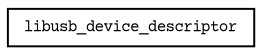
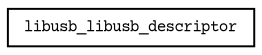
(131, 28) -> (131, 28)
